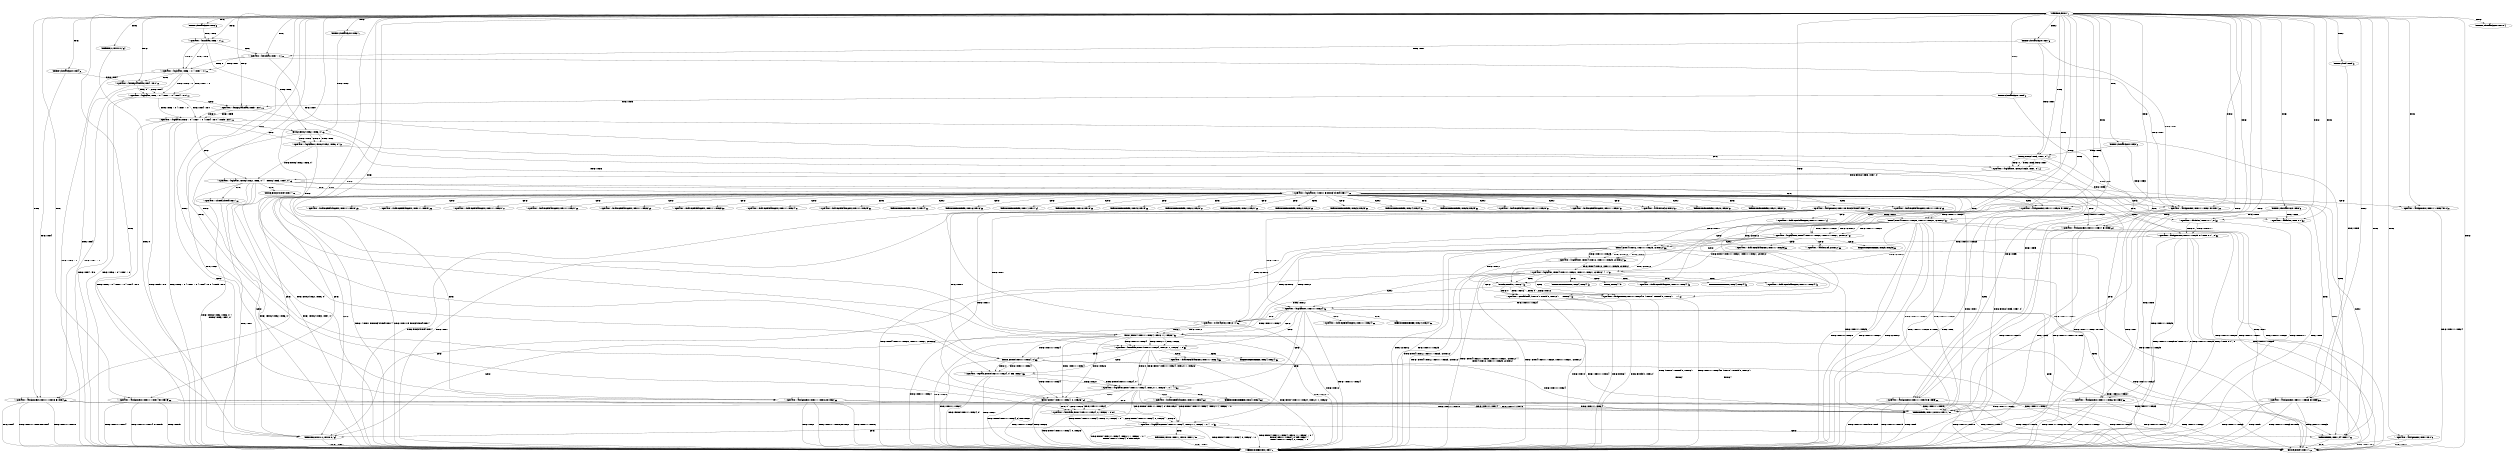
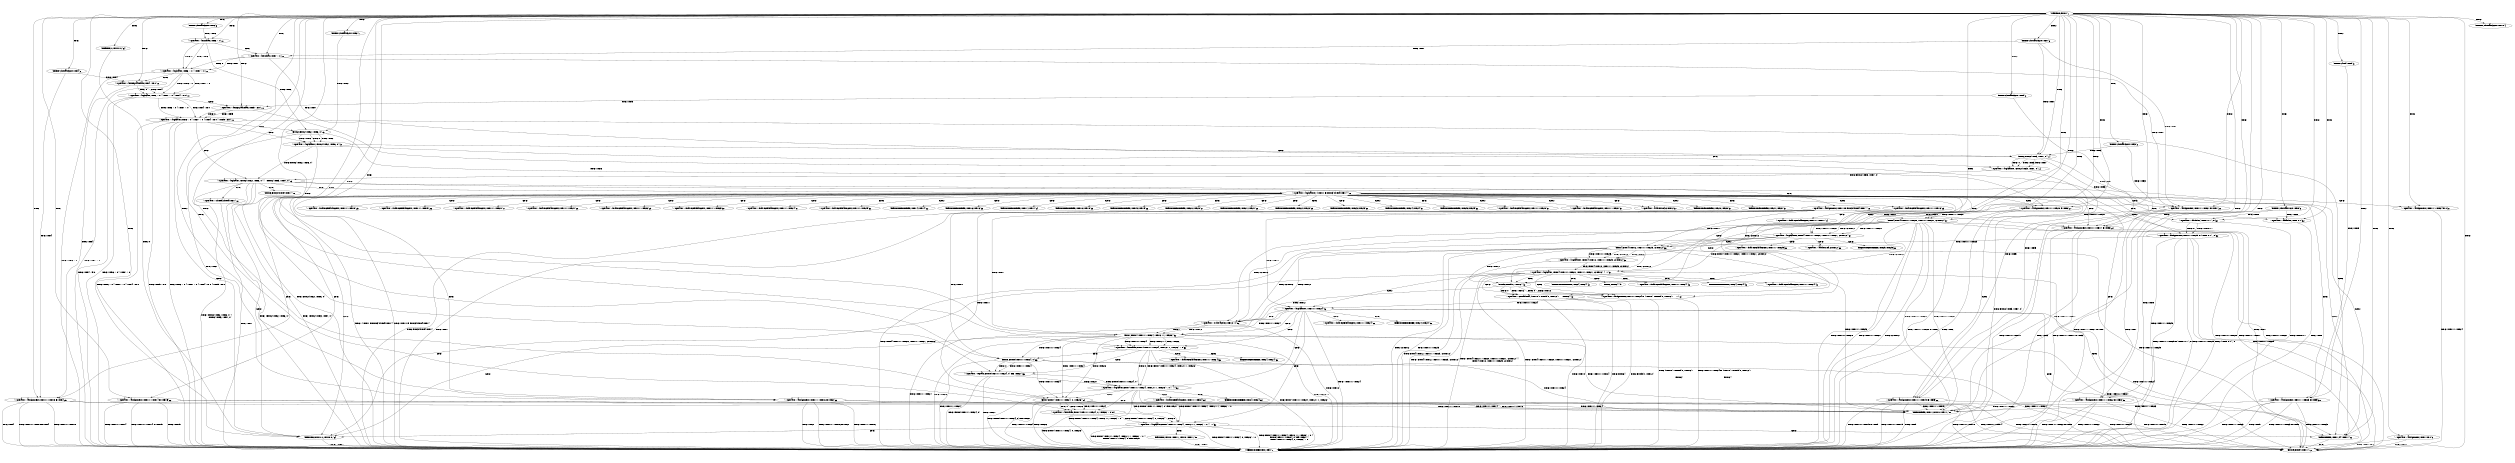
none -> (1263, 151)
(1437, 212) -> (1704, 228)
(1966, 267) -> (1958, 218)
